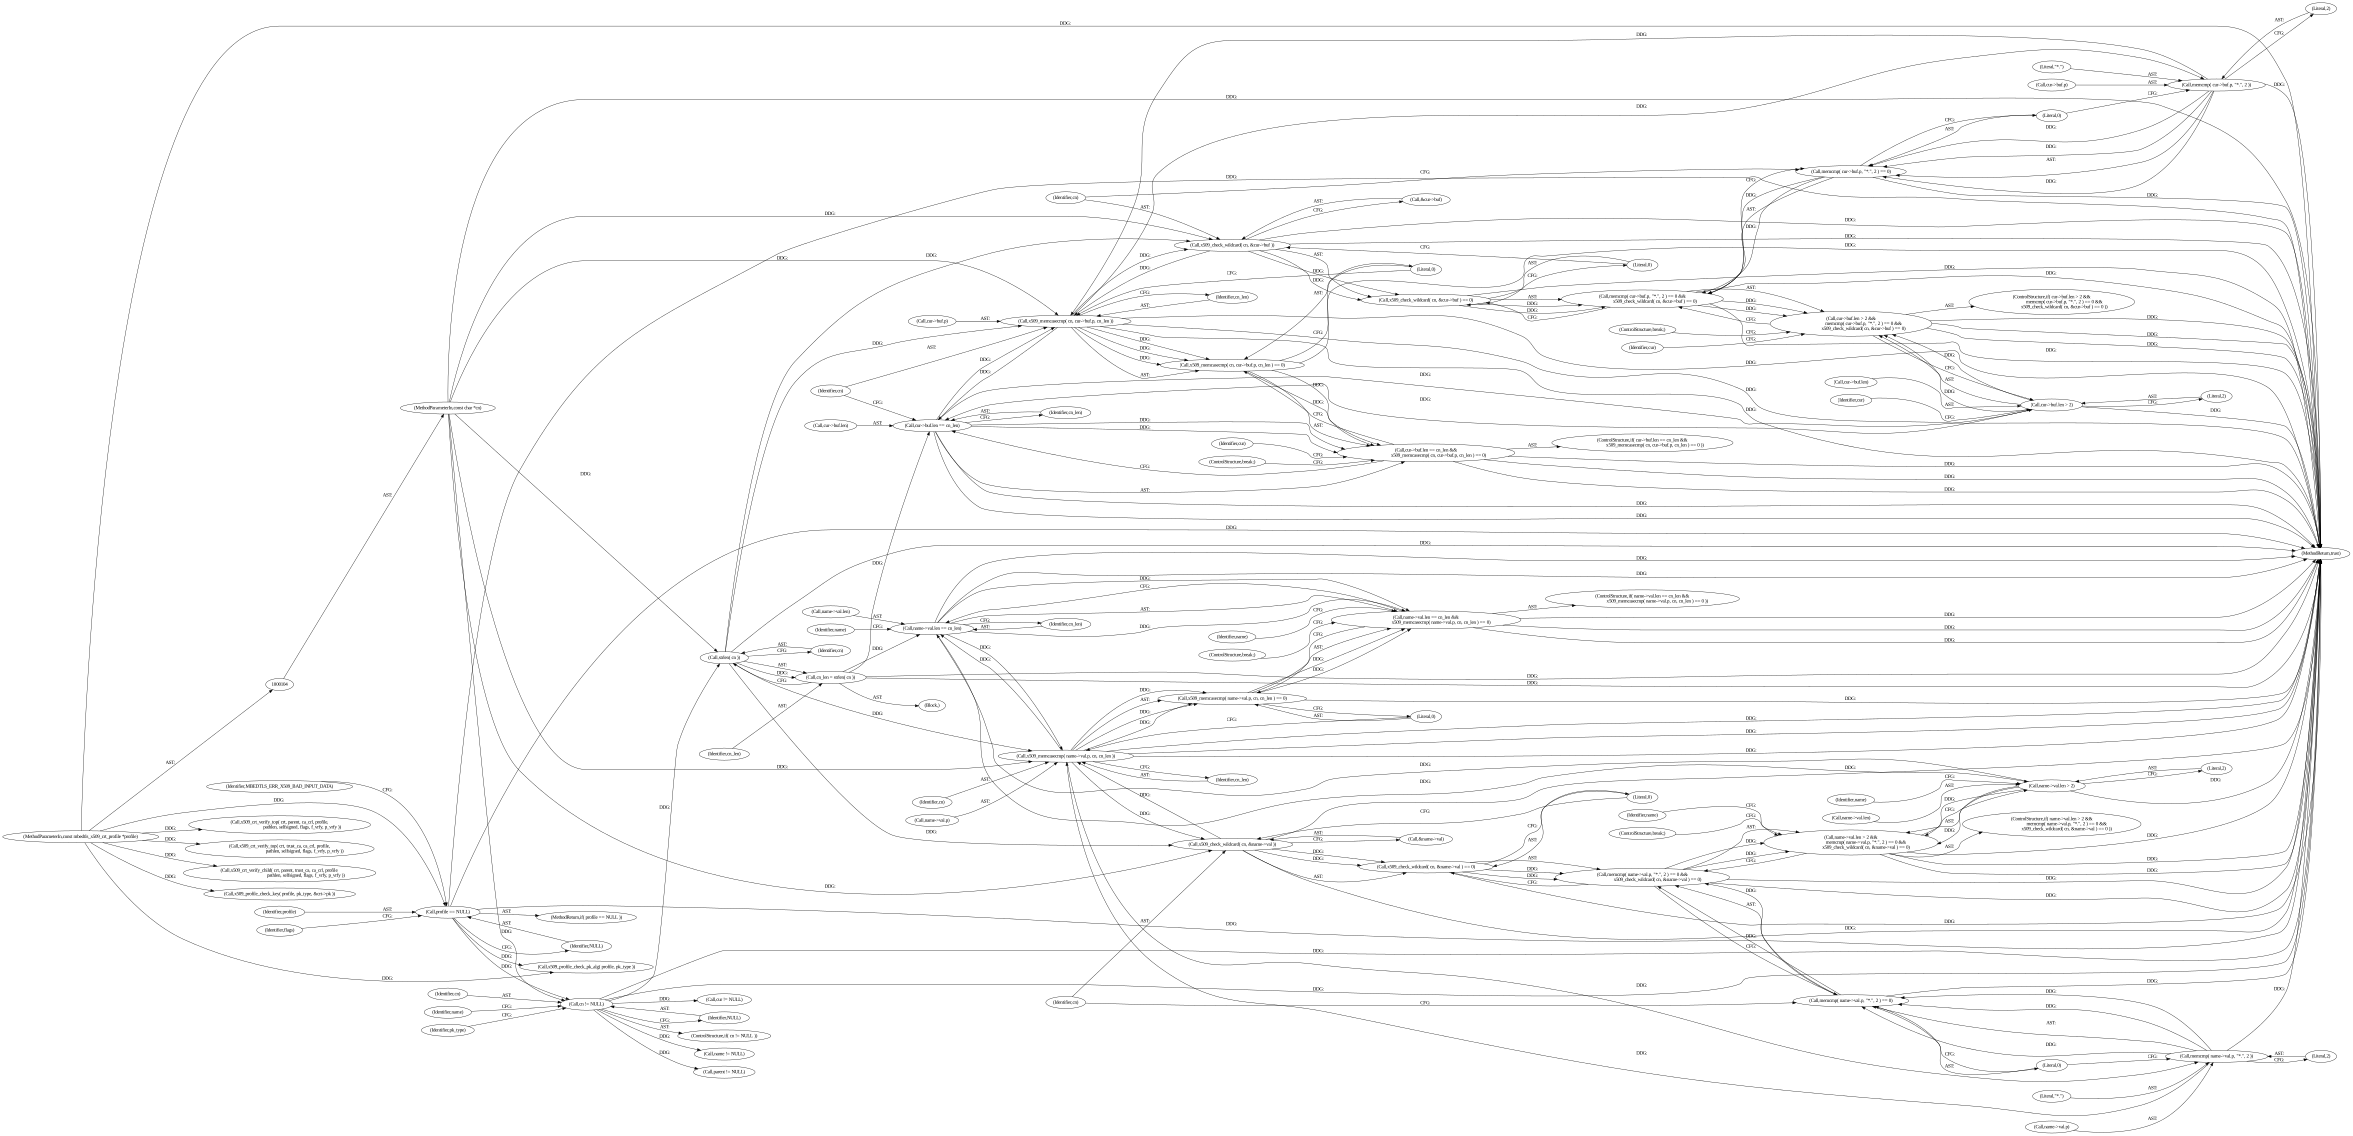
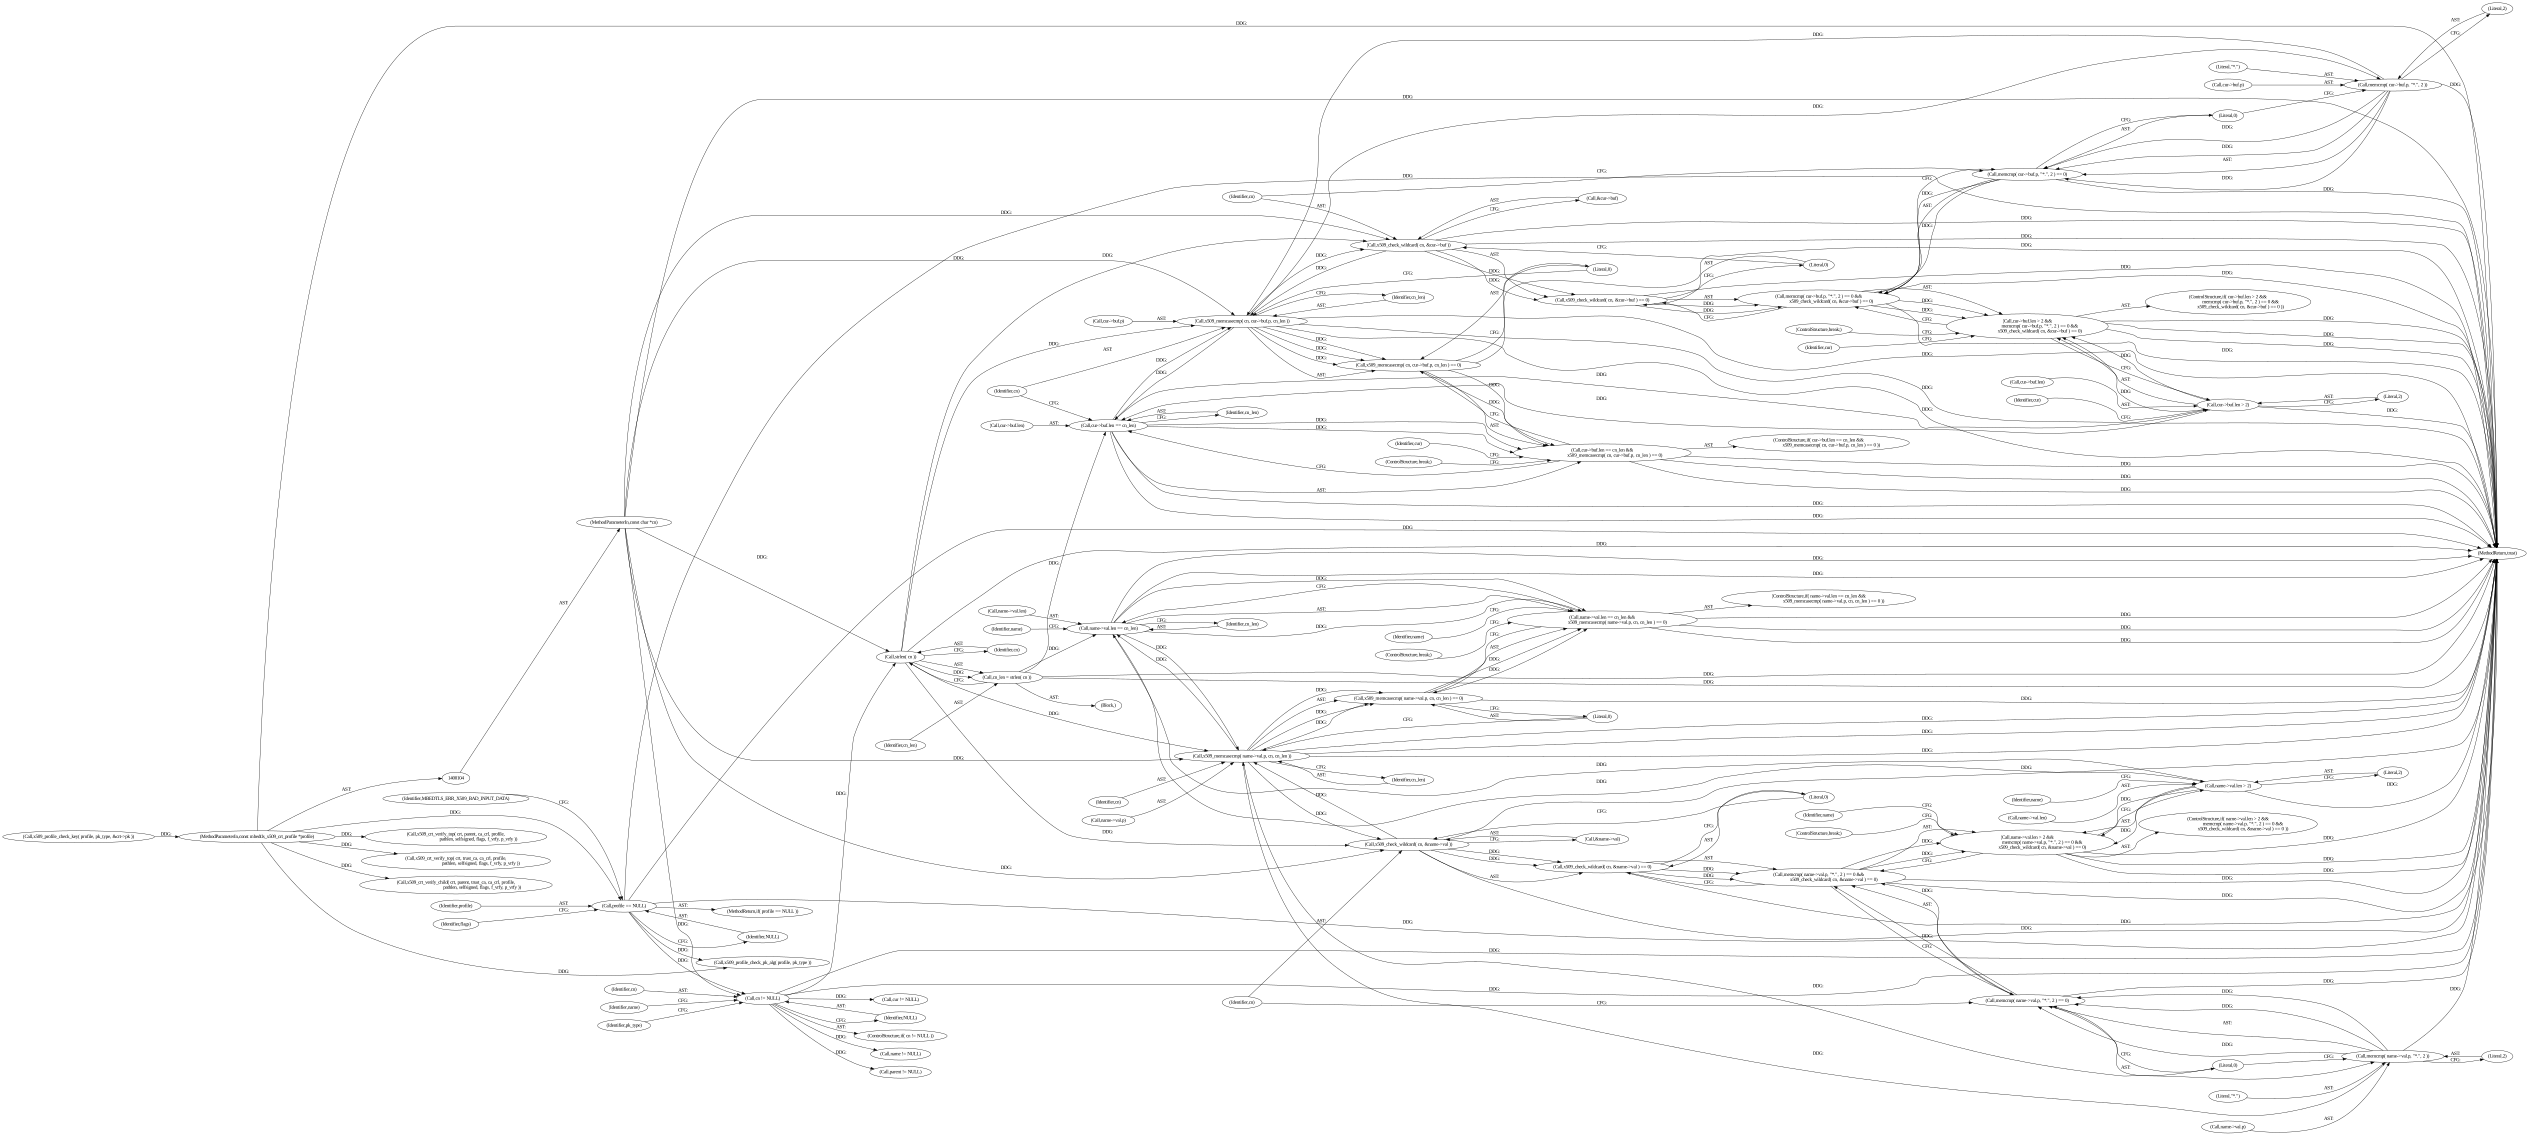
(280, 685) -> (456, 778)
(149, 872) -> (165, 837)
